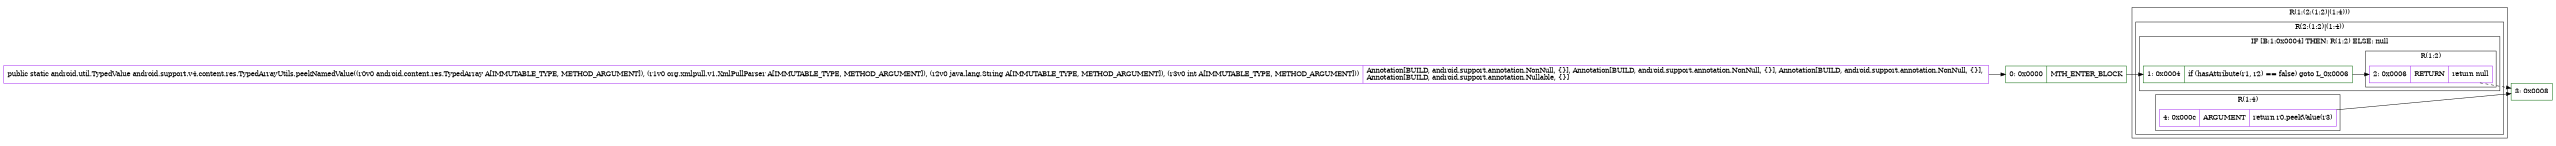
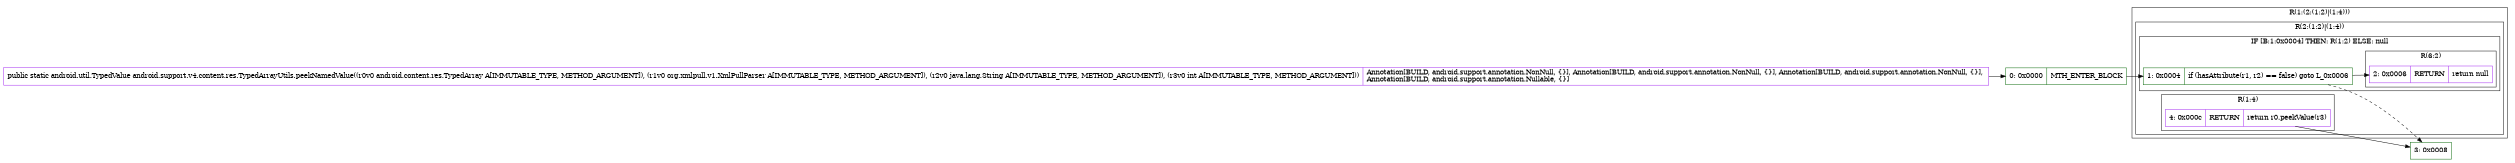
(2431, 56) -> (2431, 56)
(2488, 84) -> (2377, 106)
(2224, 118) -> (2224, 118)
